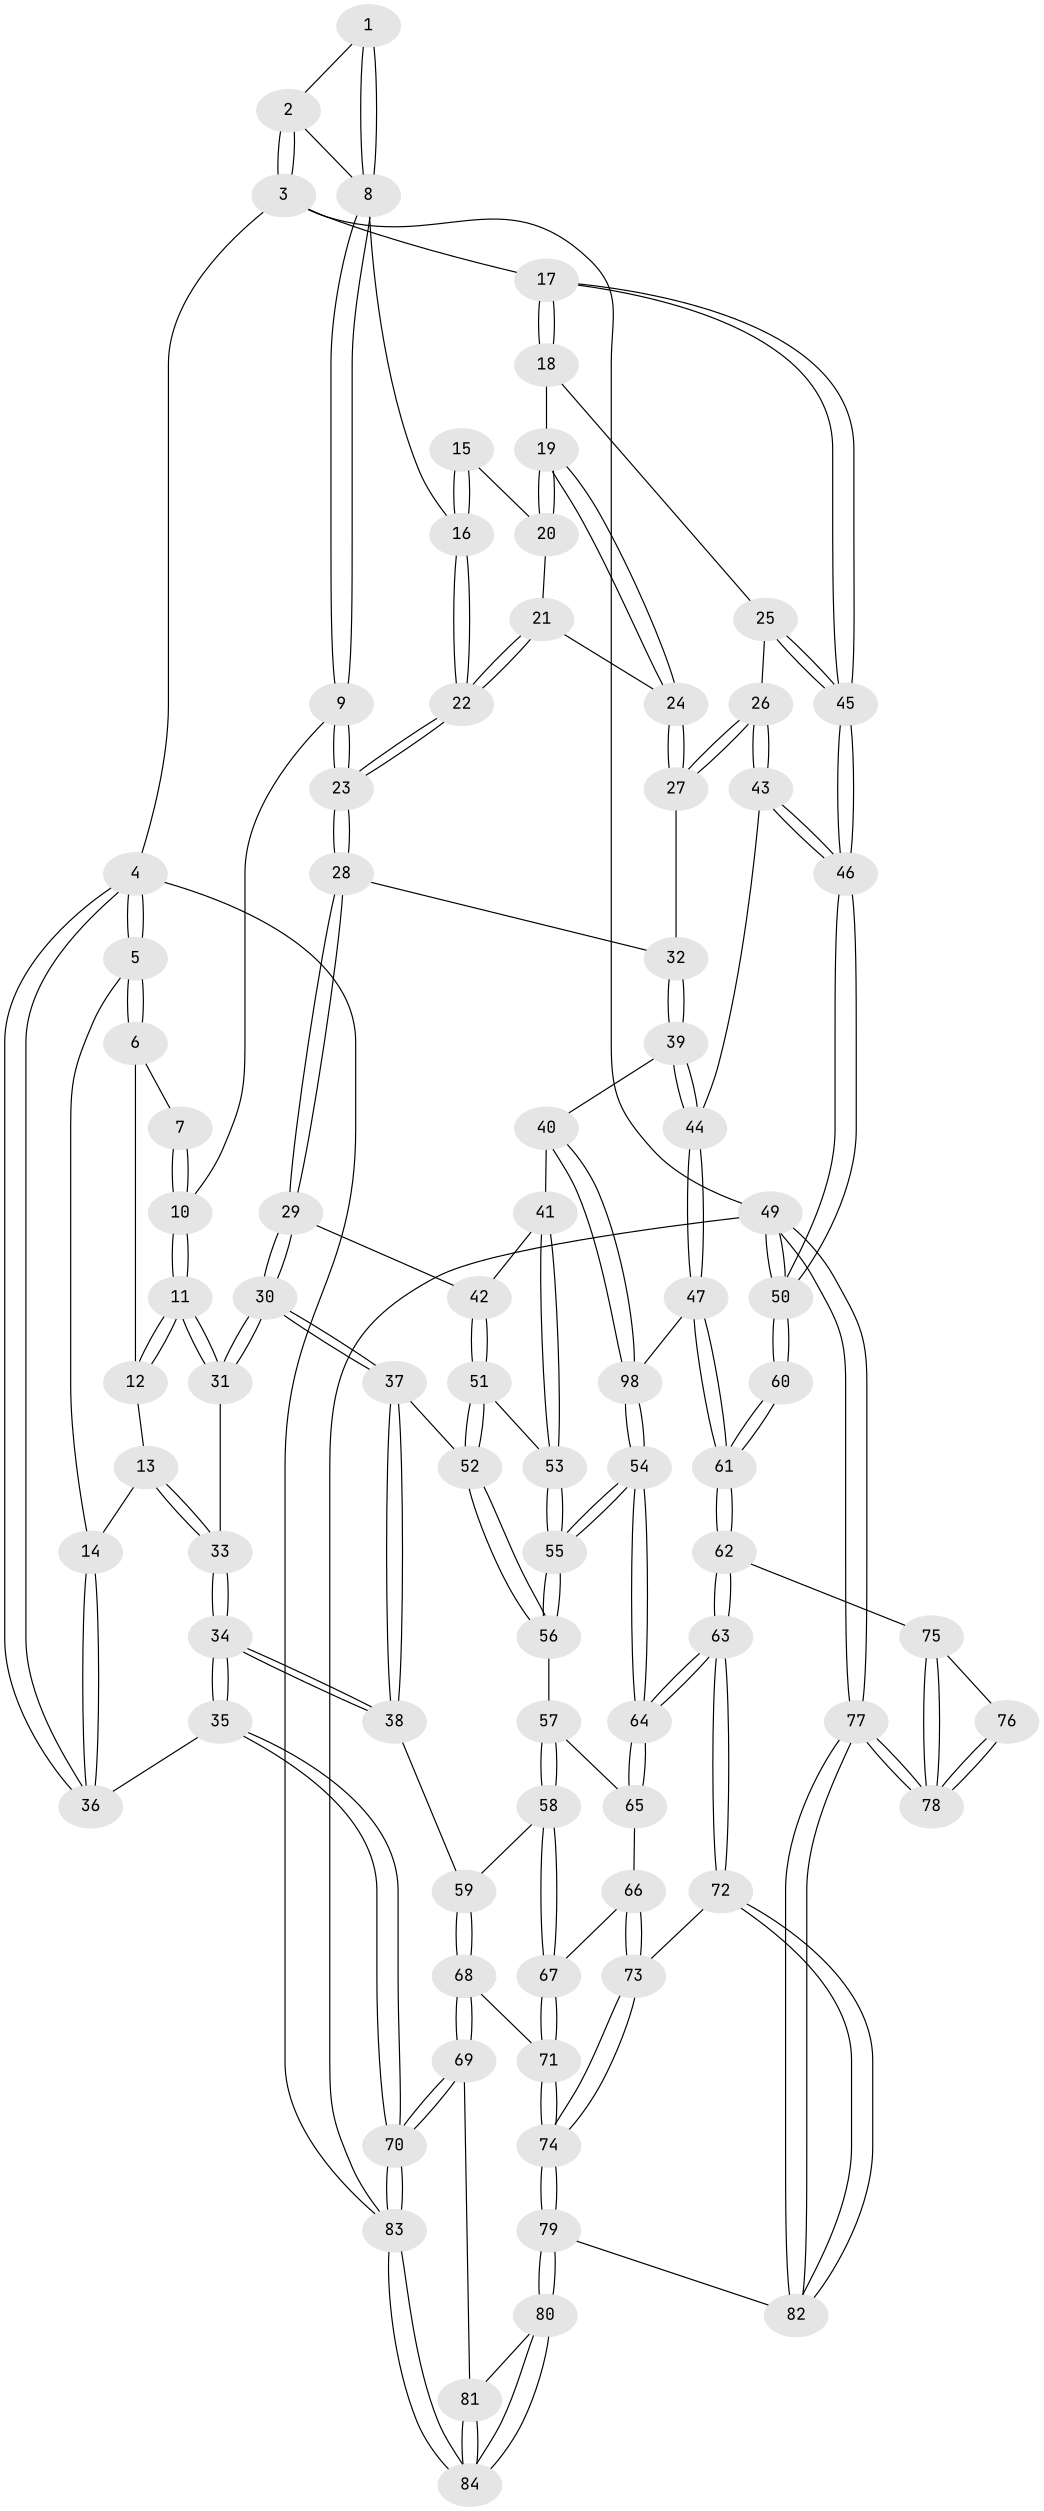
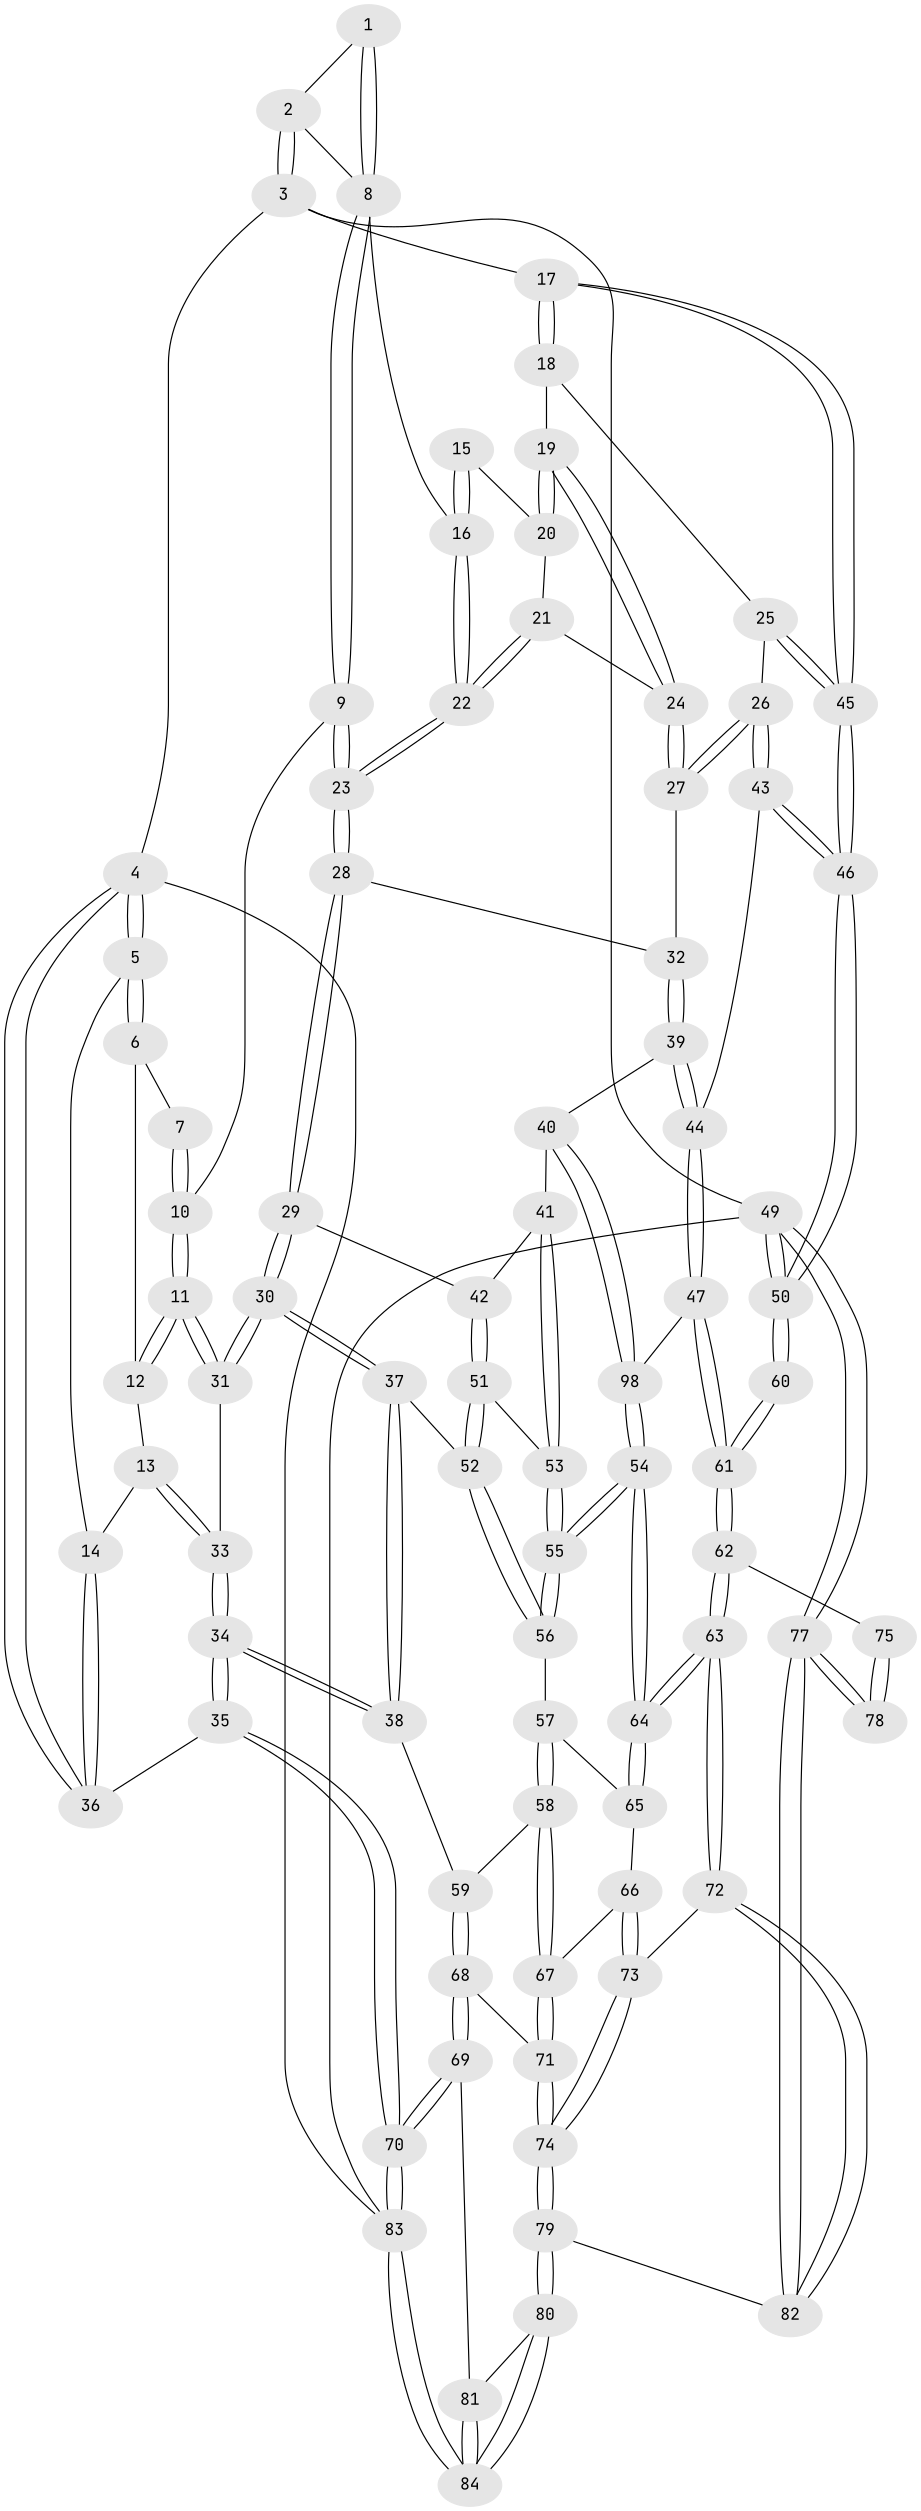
(1007, 1722) -> none
